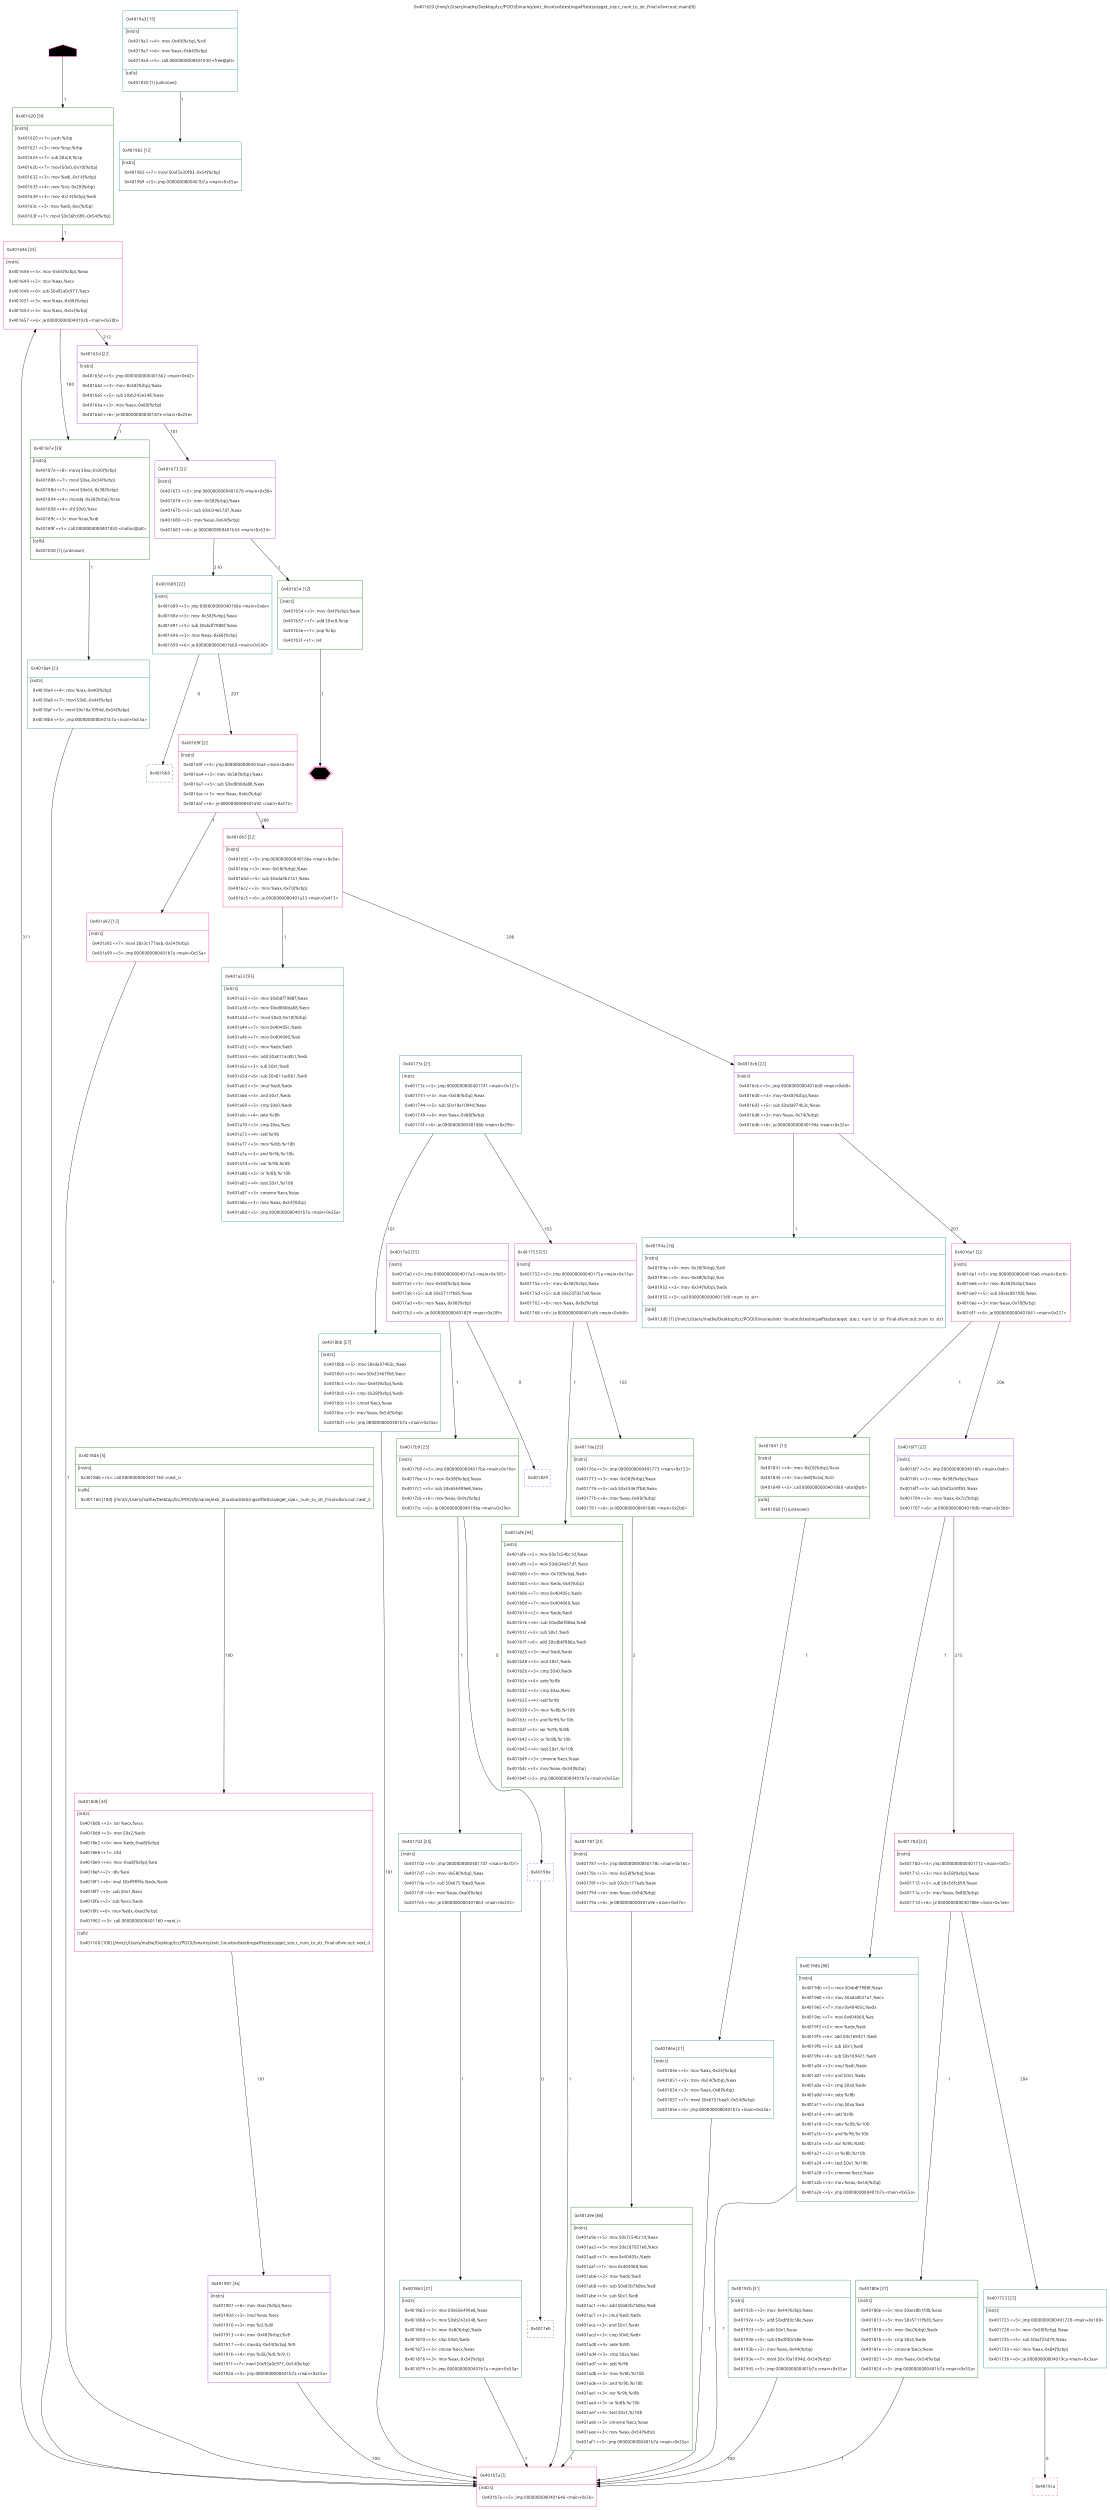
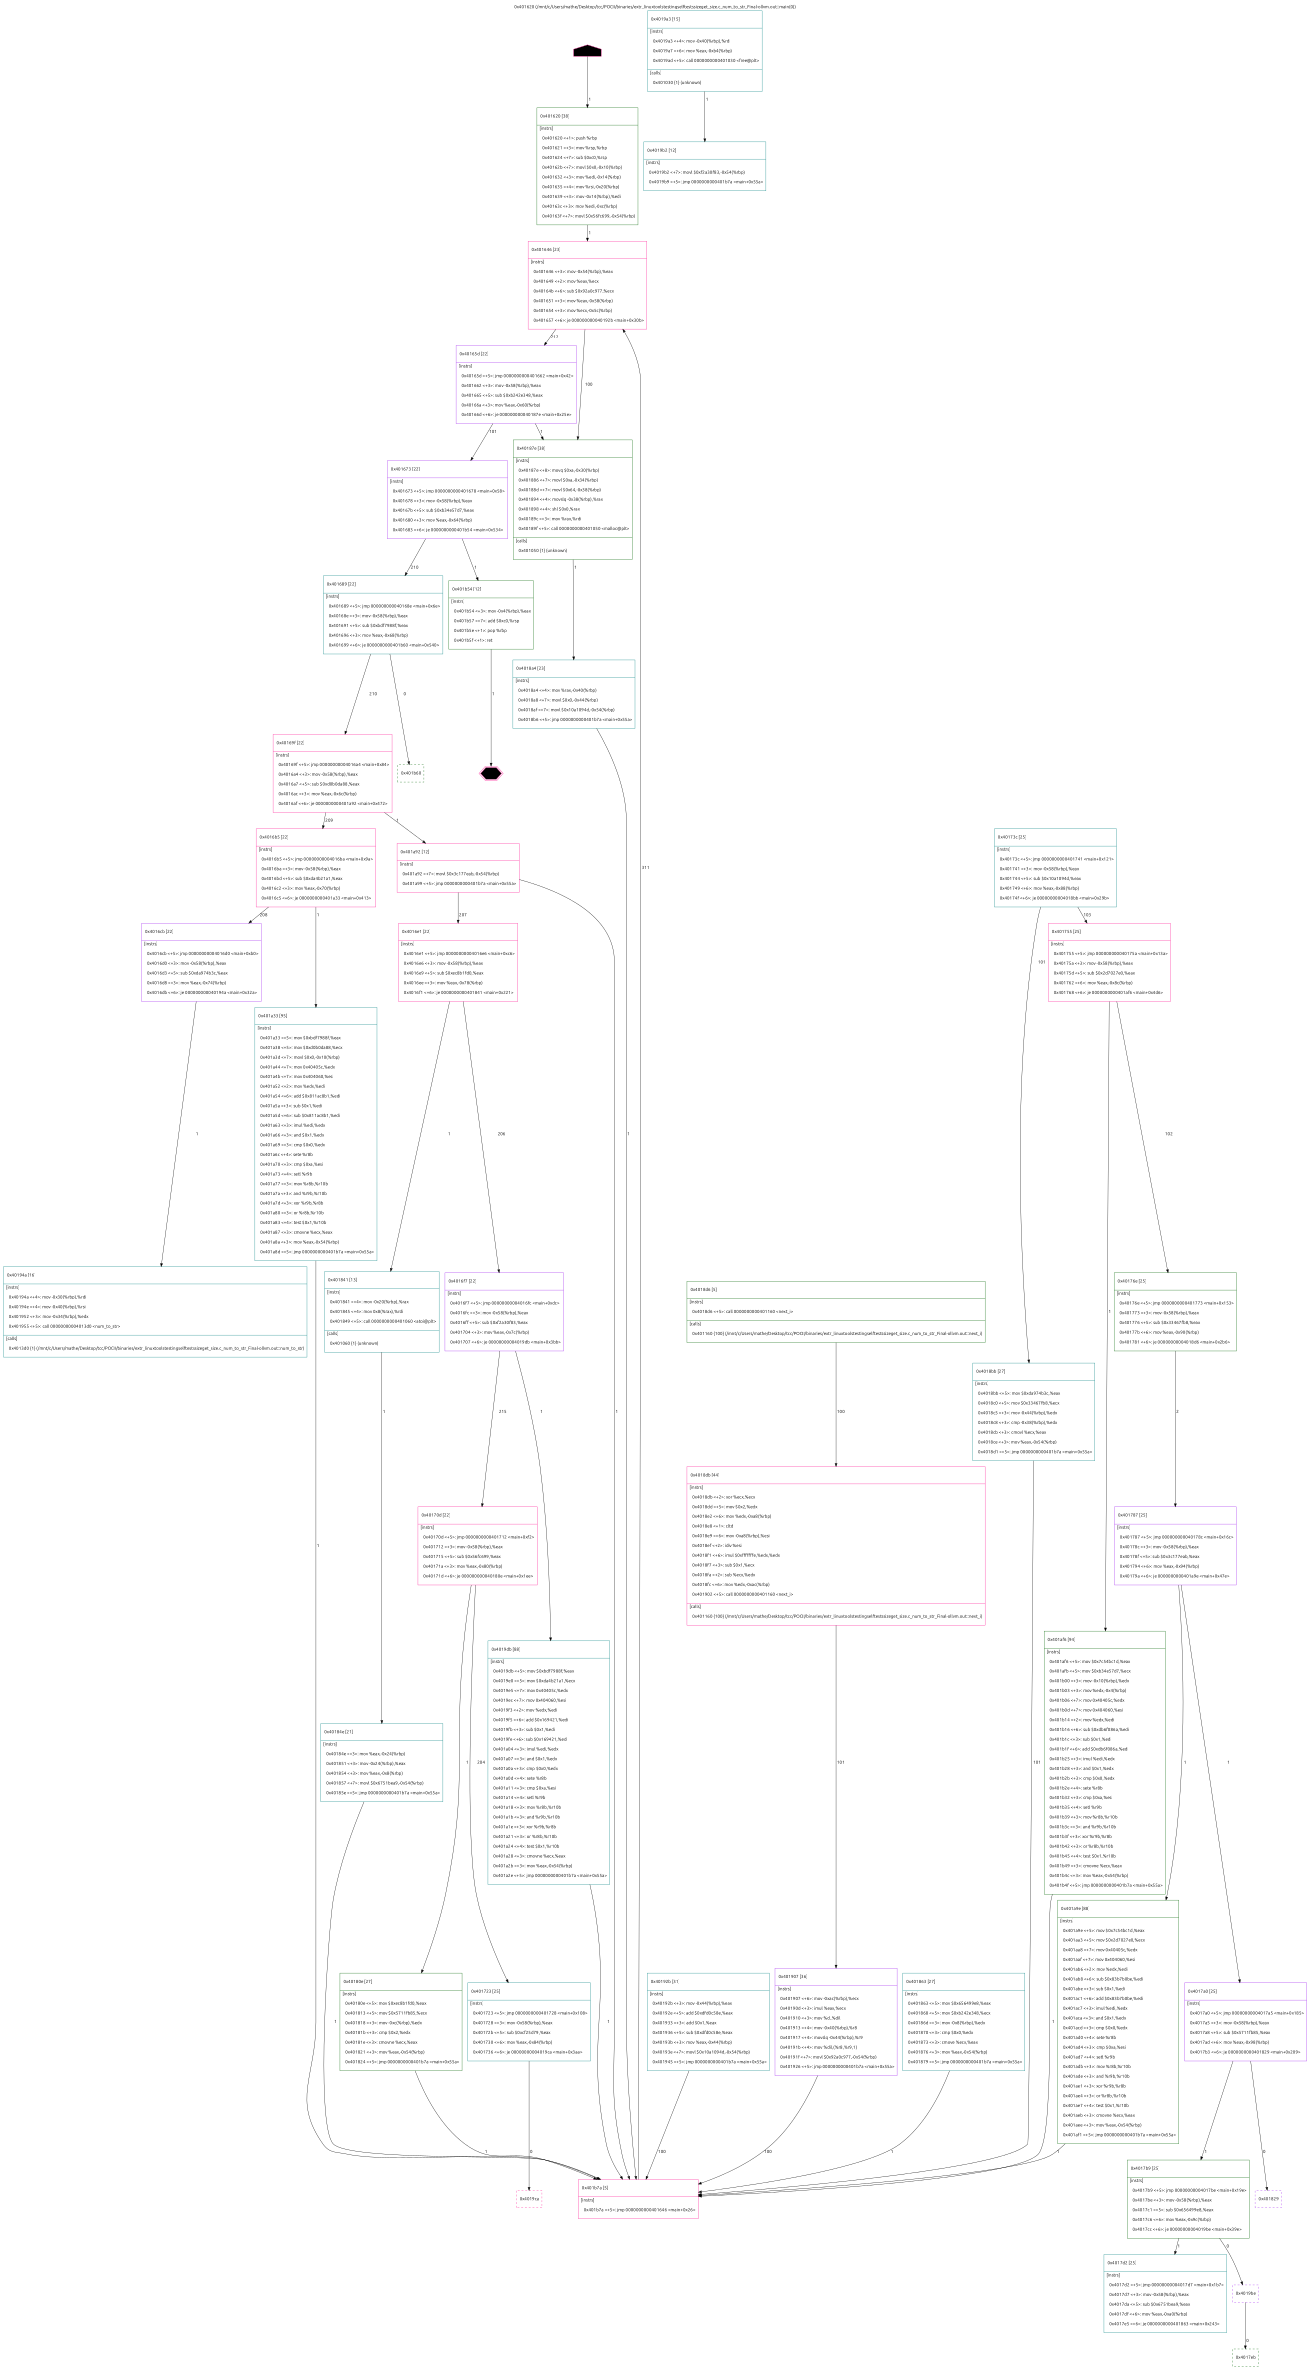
(234, 694) -> (373, 694)
(901, 1188) -> (458, 906)
(812, 1478) -> (382, 1312)
none -> (1210, 1782)
none -> (316, 1845)
(460, 2094) -> none
